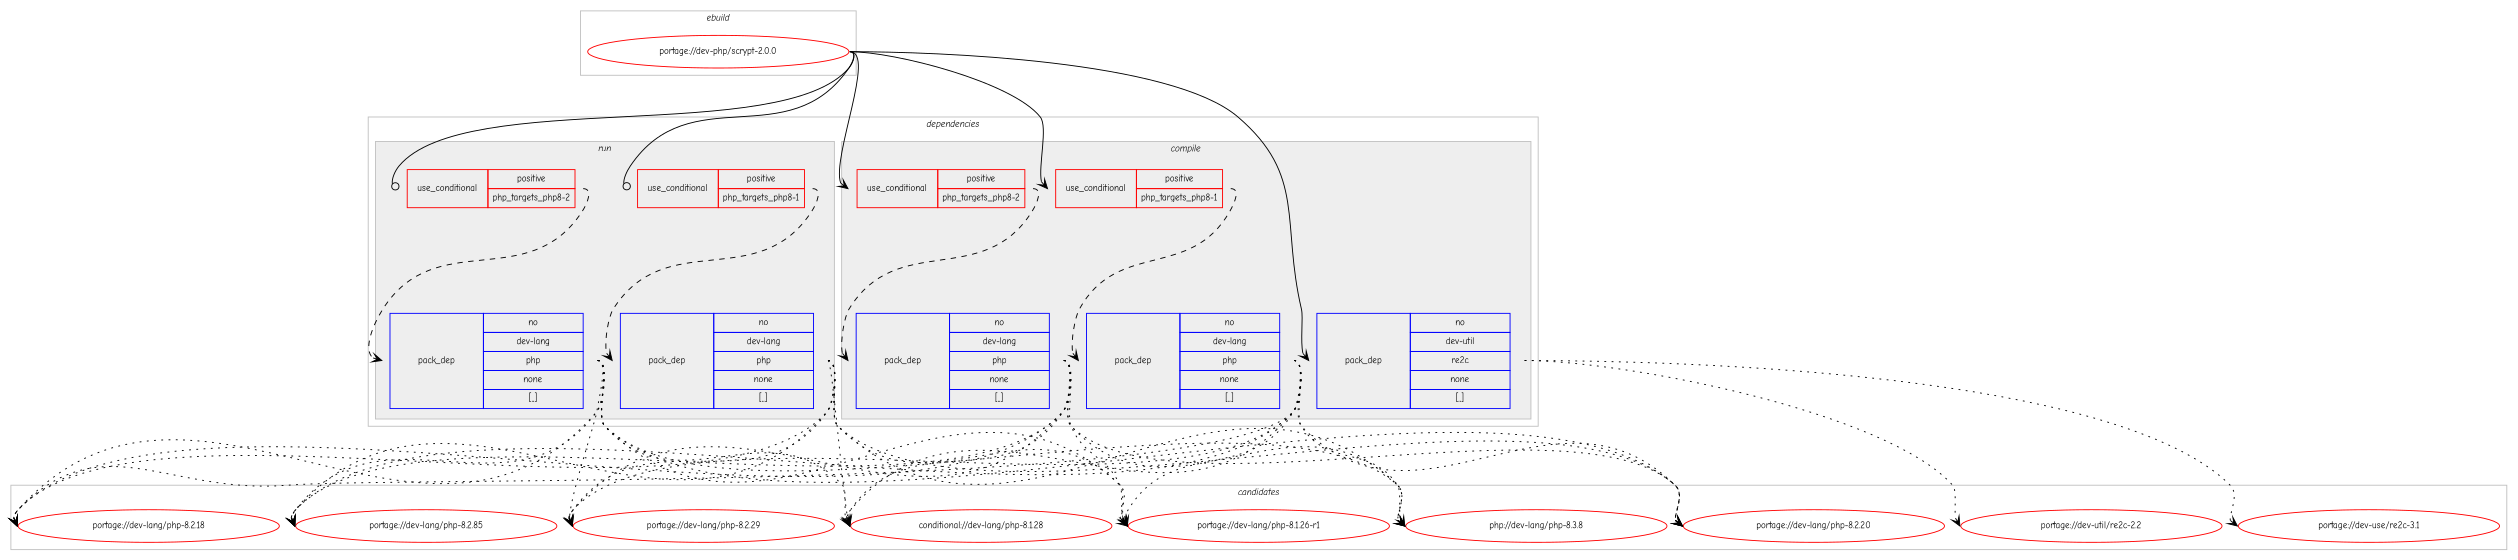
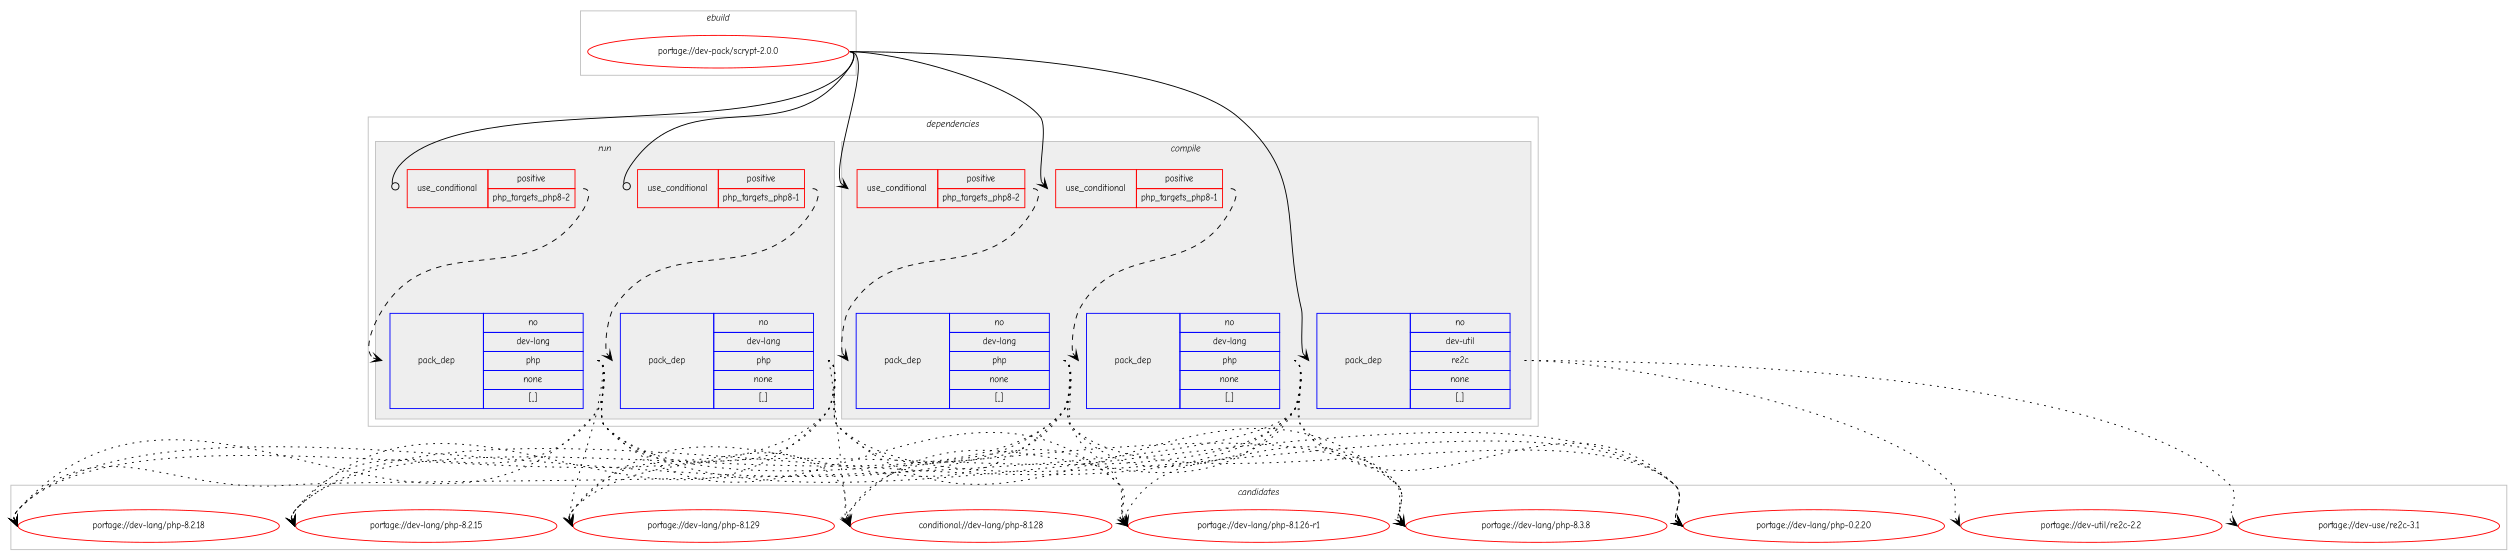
(718, 52) -> (718, 52)
(426, 526) -> (426, 526)
(704, 526) -> (704, 526)
(1536, 526) -> (1536, 526)
(1814, 526) -> (1814, 526)
